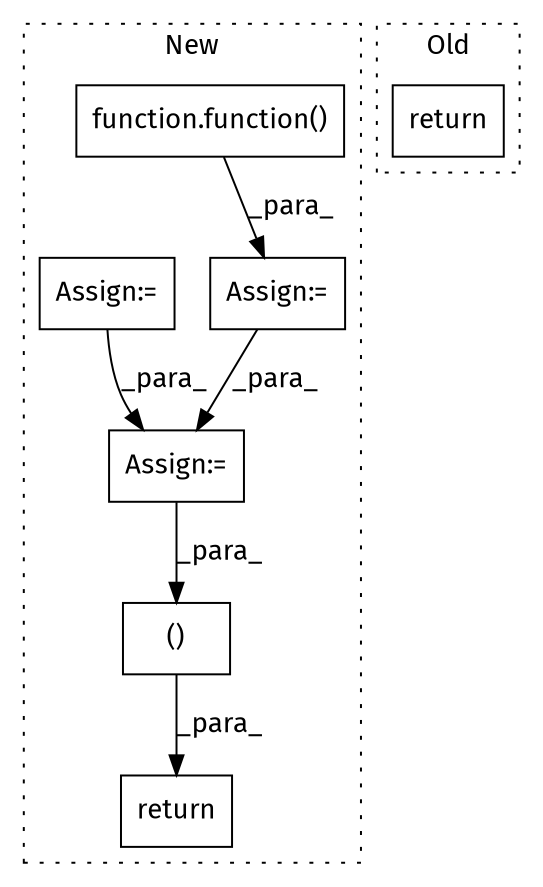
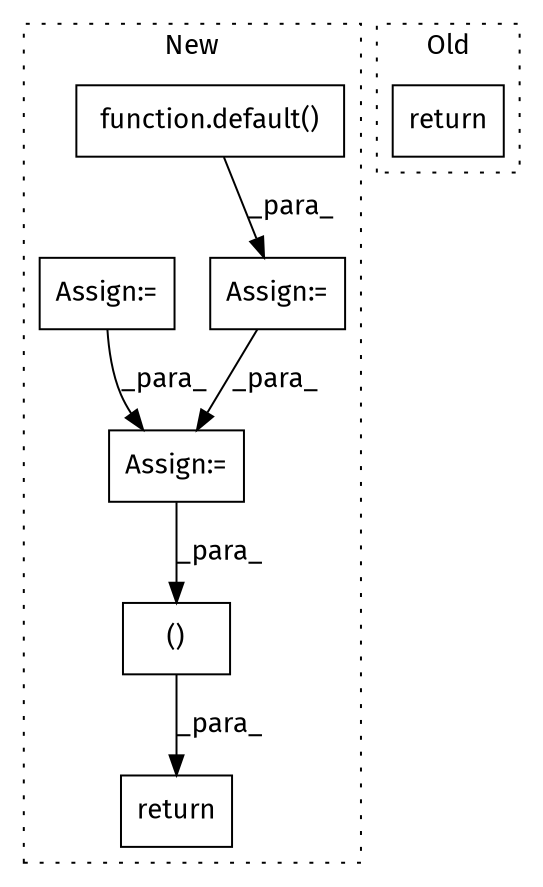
(210, 121) -> (210, 121)
